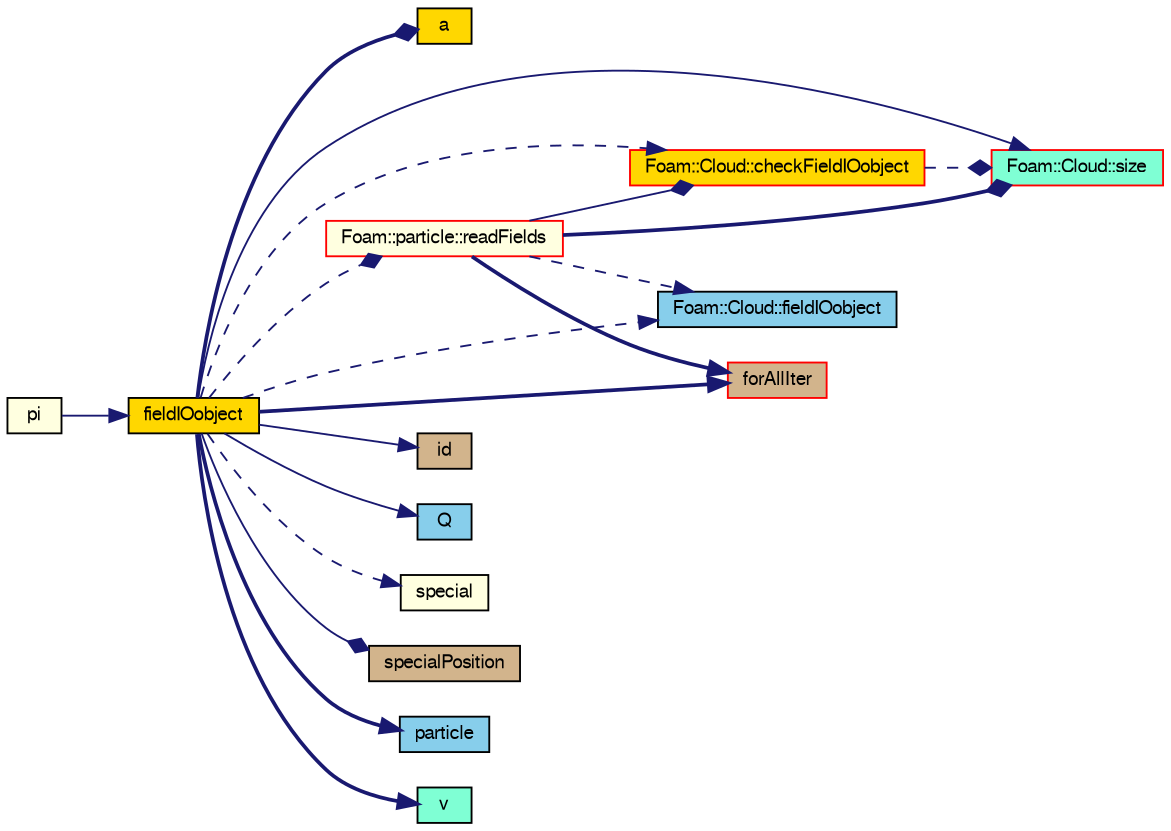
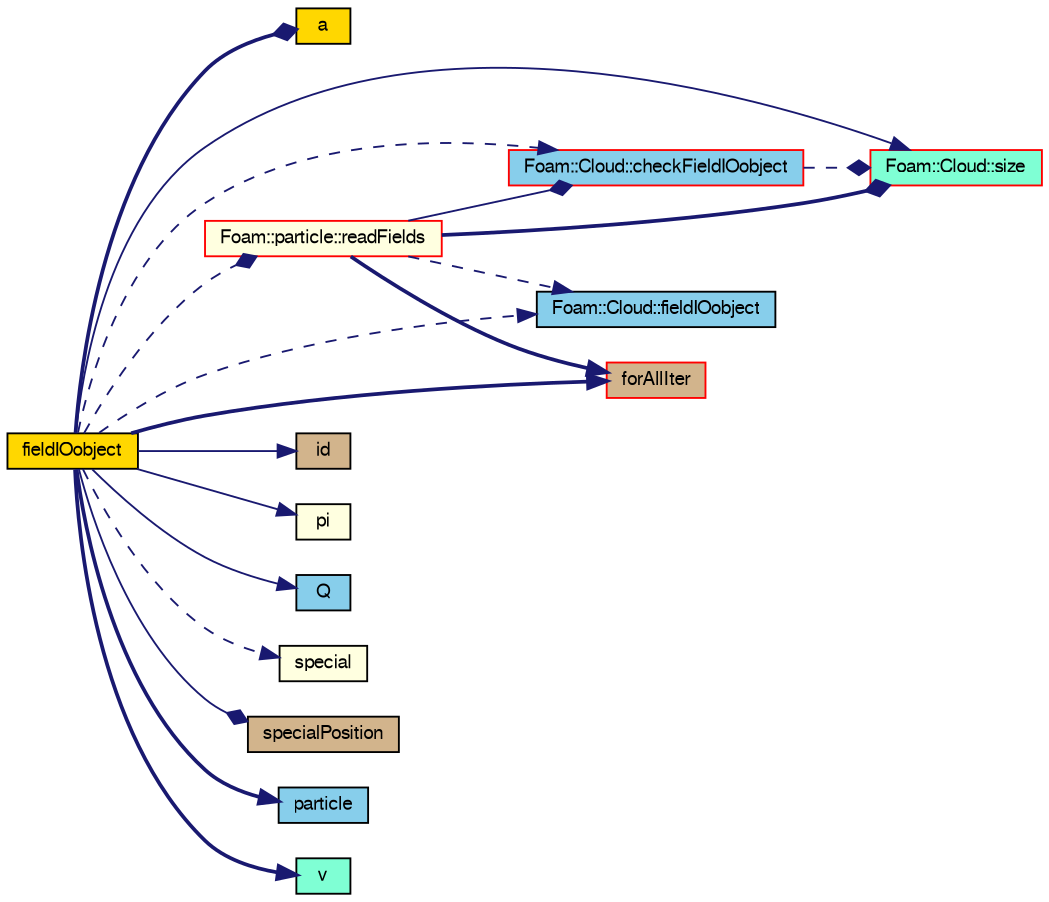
(777, 168) -> (656, 168)
(85, 416) -> (207, 489)
